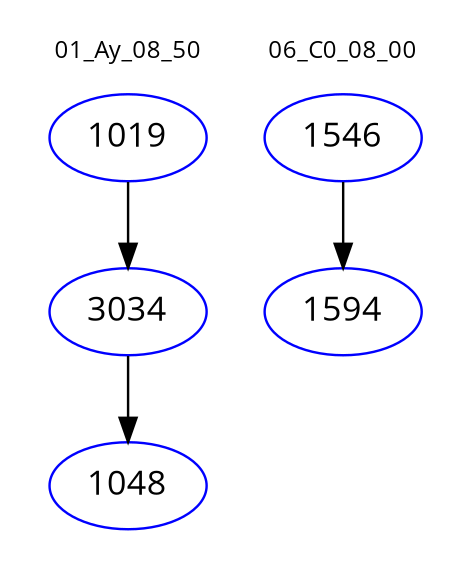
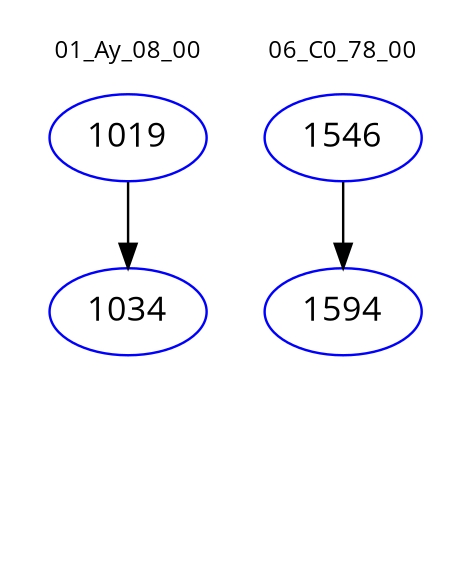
(128, 52) -> (128, 52)
(343, 52) -> (343, 52)
(128, 312) -> (128, 312)
(128, 486) -> none
